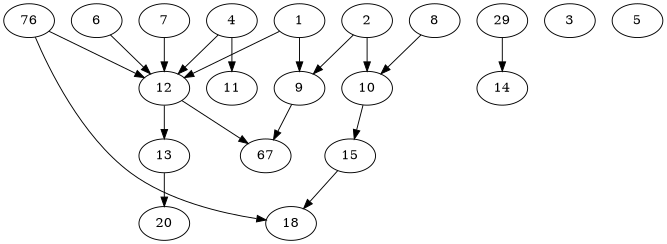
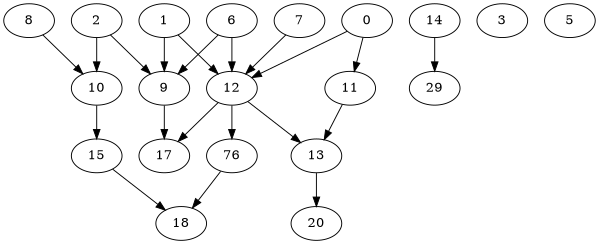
(232, 21) -> (367, 21)
none -> (202, 50)
(502, 50) -> (435, 50)
(92, 52) -> (232, 117)
none -> (335, 118)
(266, 156) -> (164, 156)
